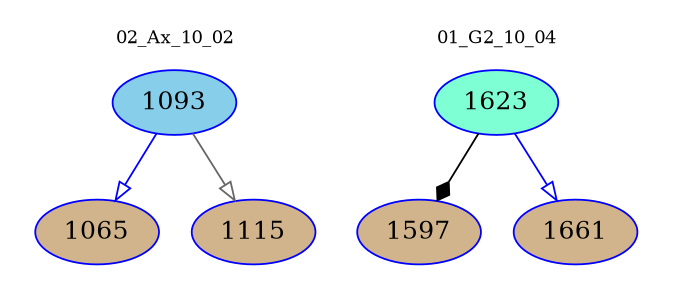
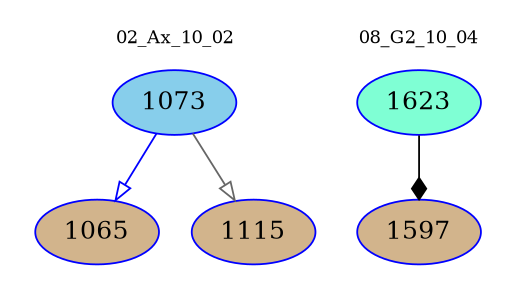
(497, 39) -> (419, 39)
(174, 103) -> (174, 103)
(576, 232) -> none
